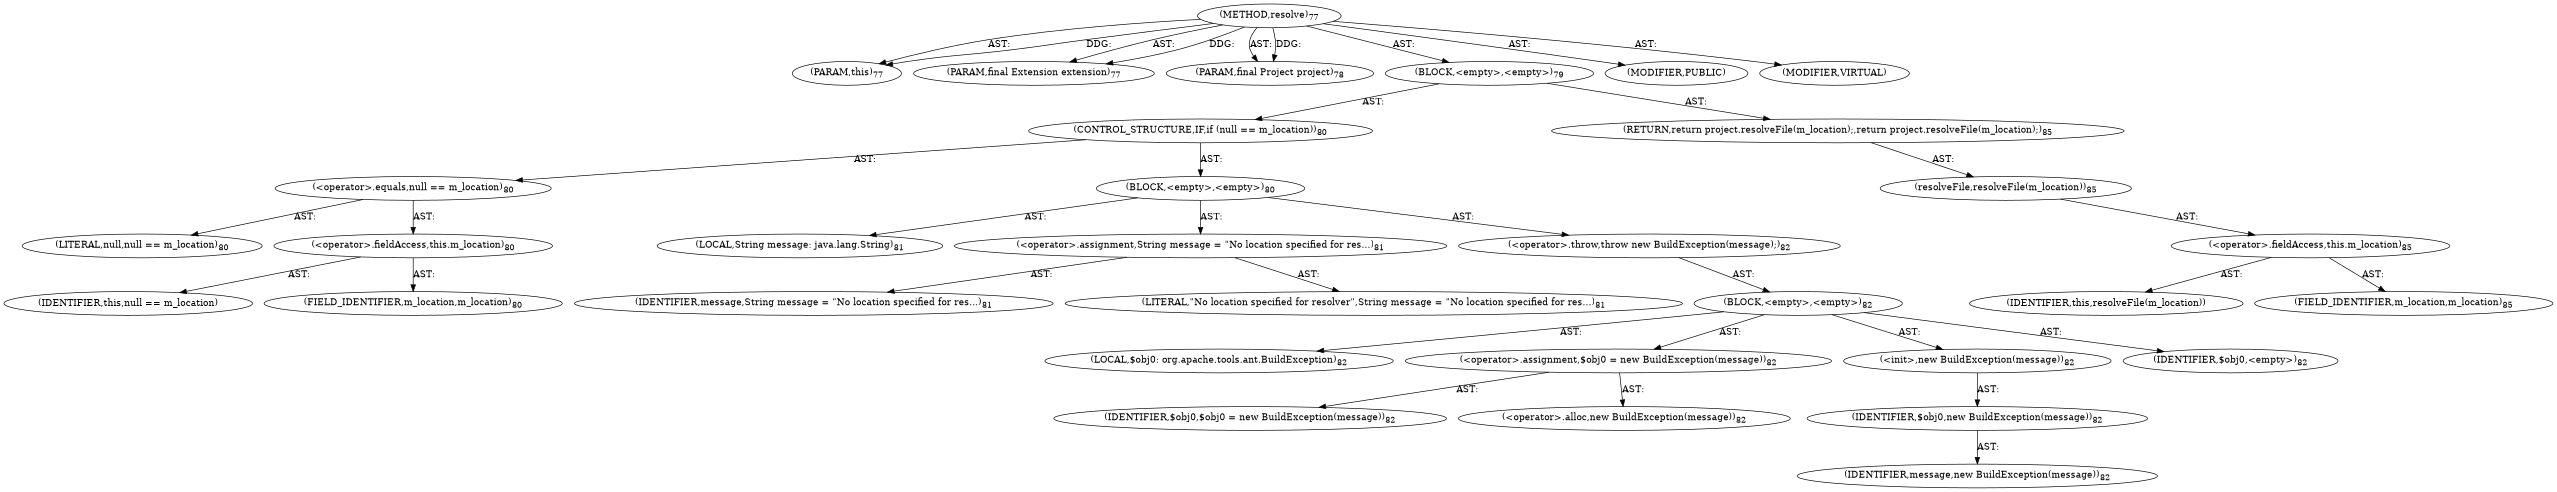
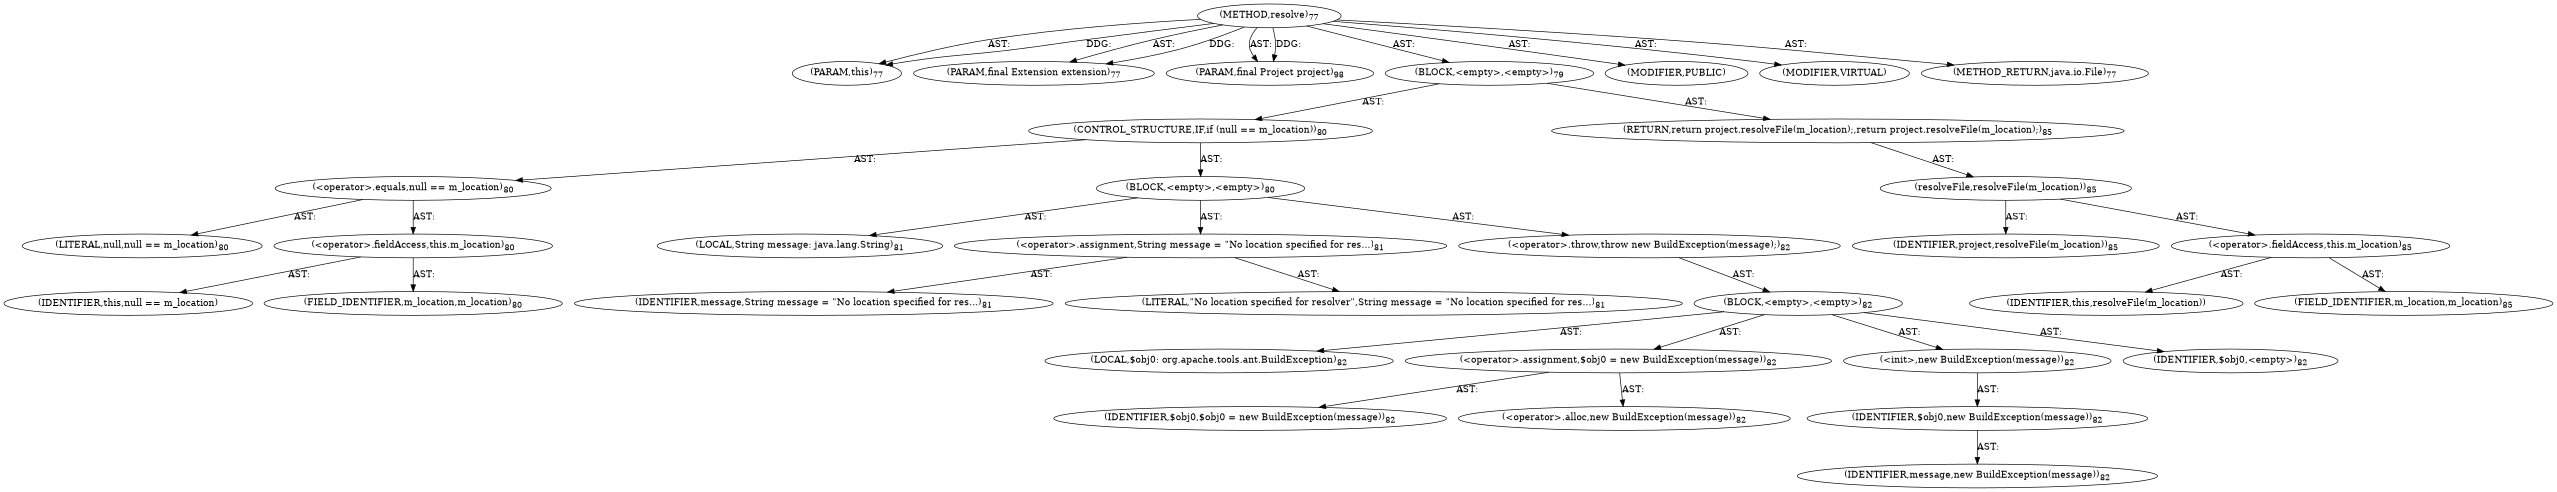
(1339, 72) -> (1339, 72)
none -> (2035, 73)
none -> (2006, 246)
